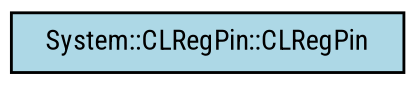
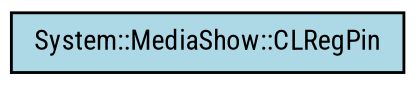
(208, 43) -> (208, 43)
